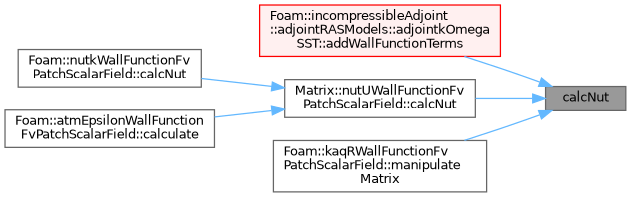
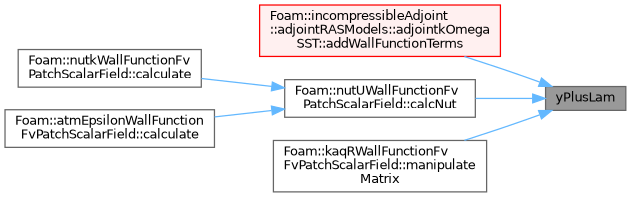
(110, 68) -> (110, 68)
(380, 98) -> (380, 98)
(586, 98) -> (586, 98)
(380, 166) -> (380, 166)
